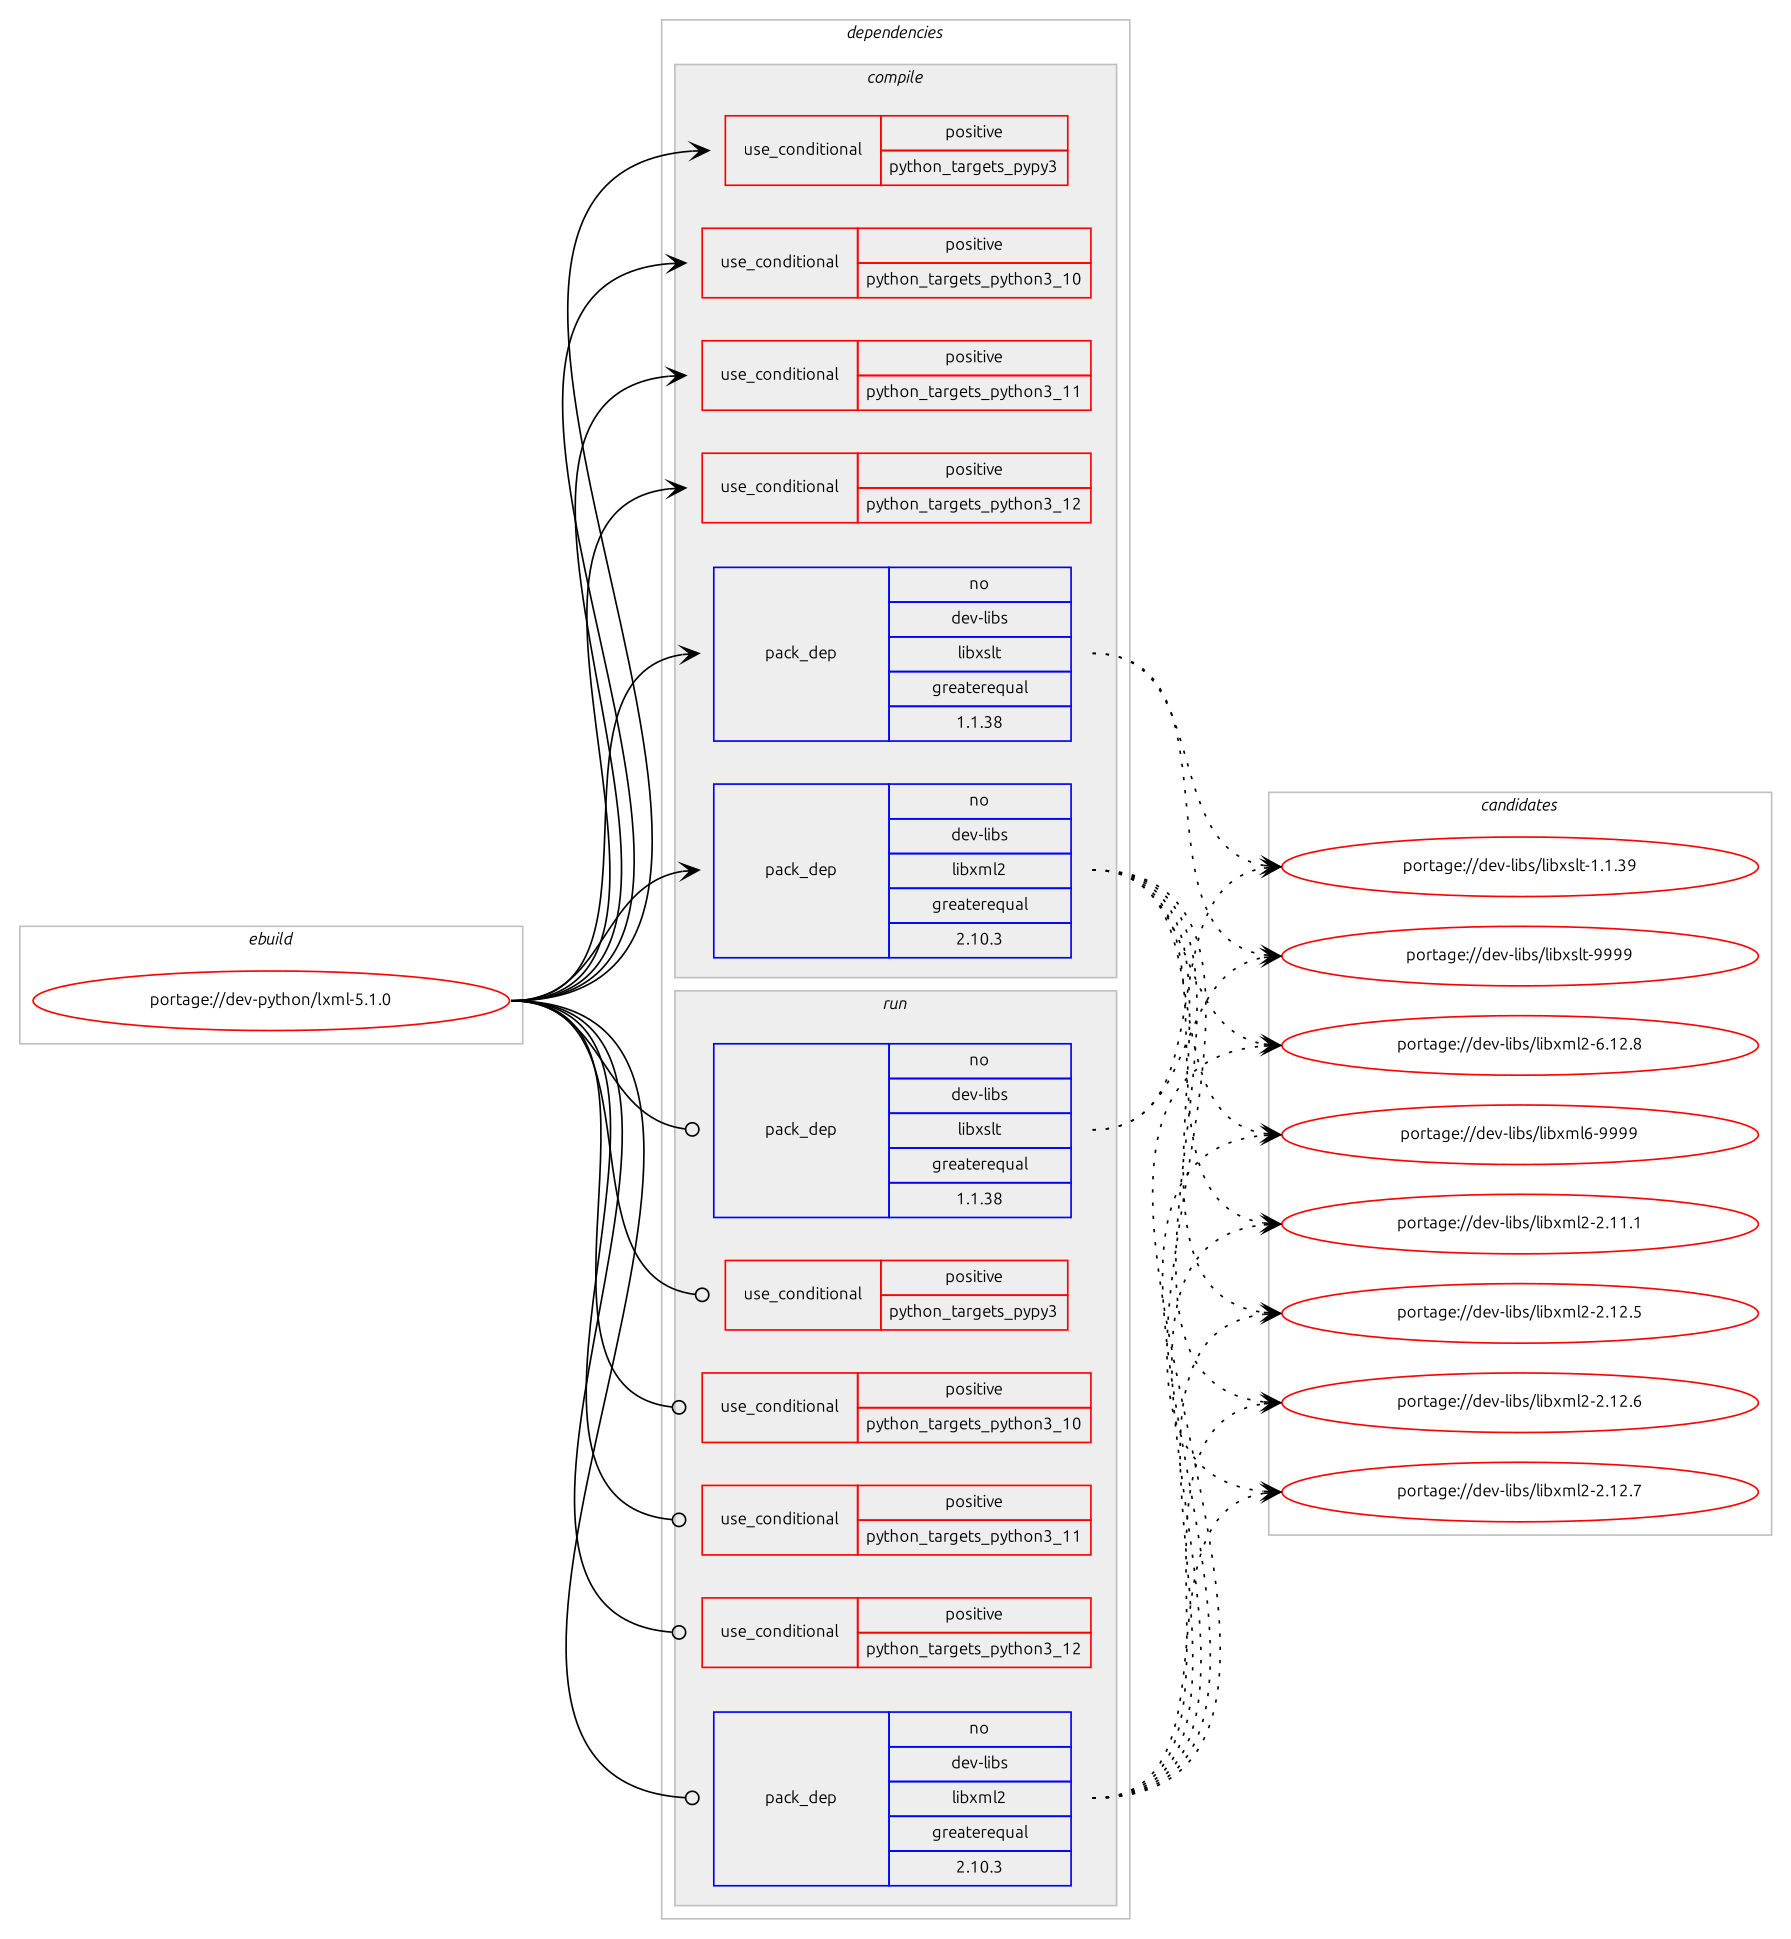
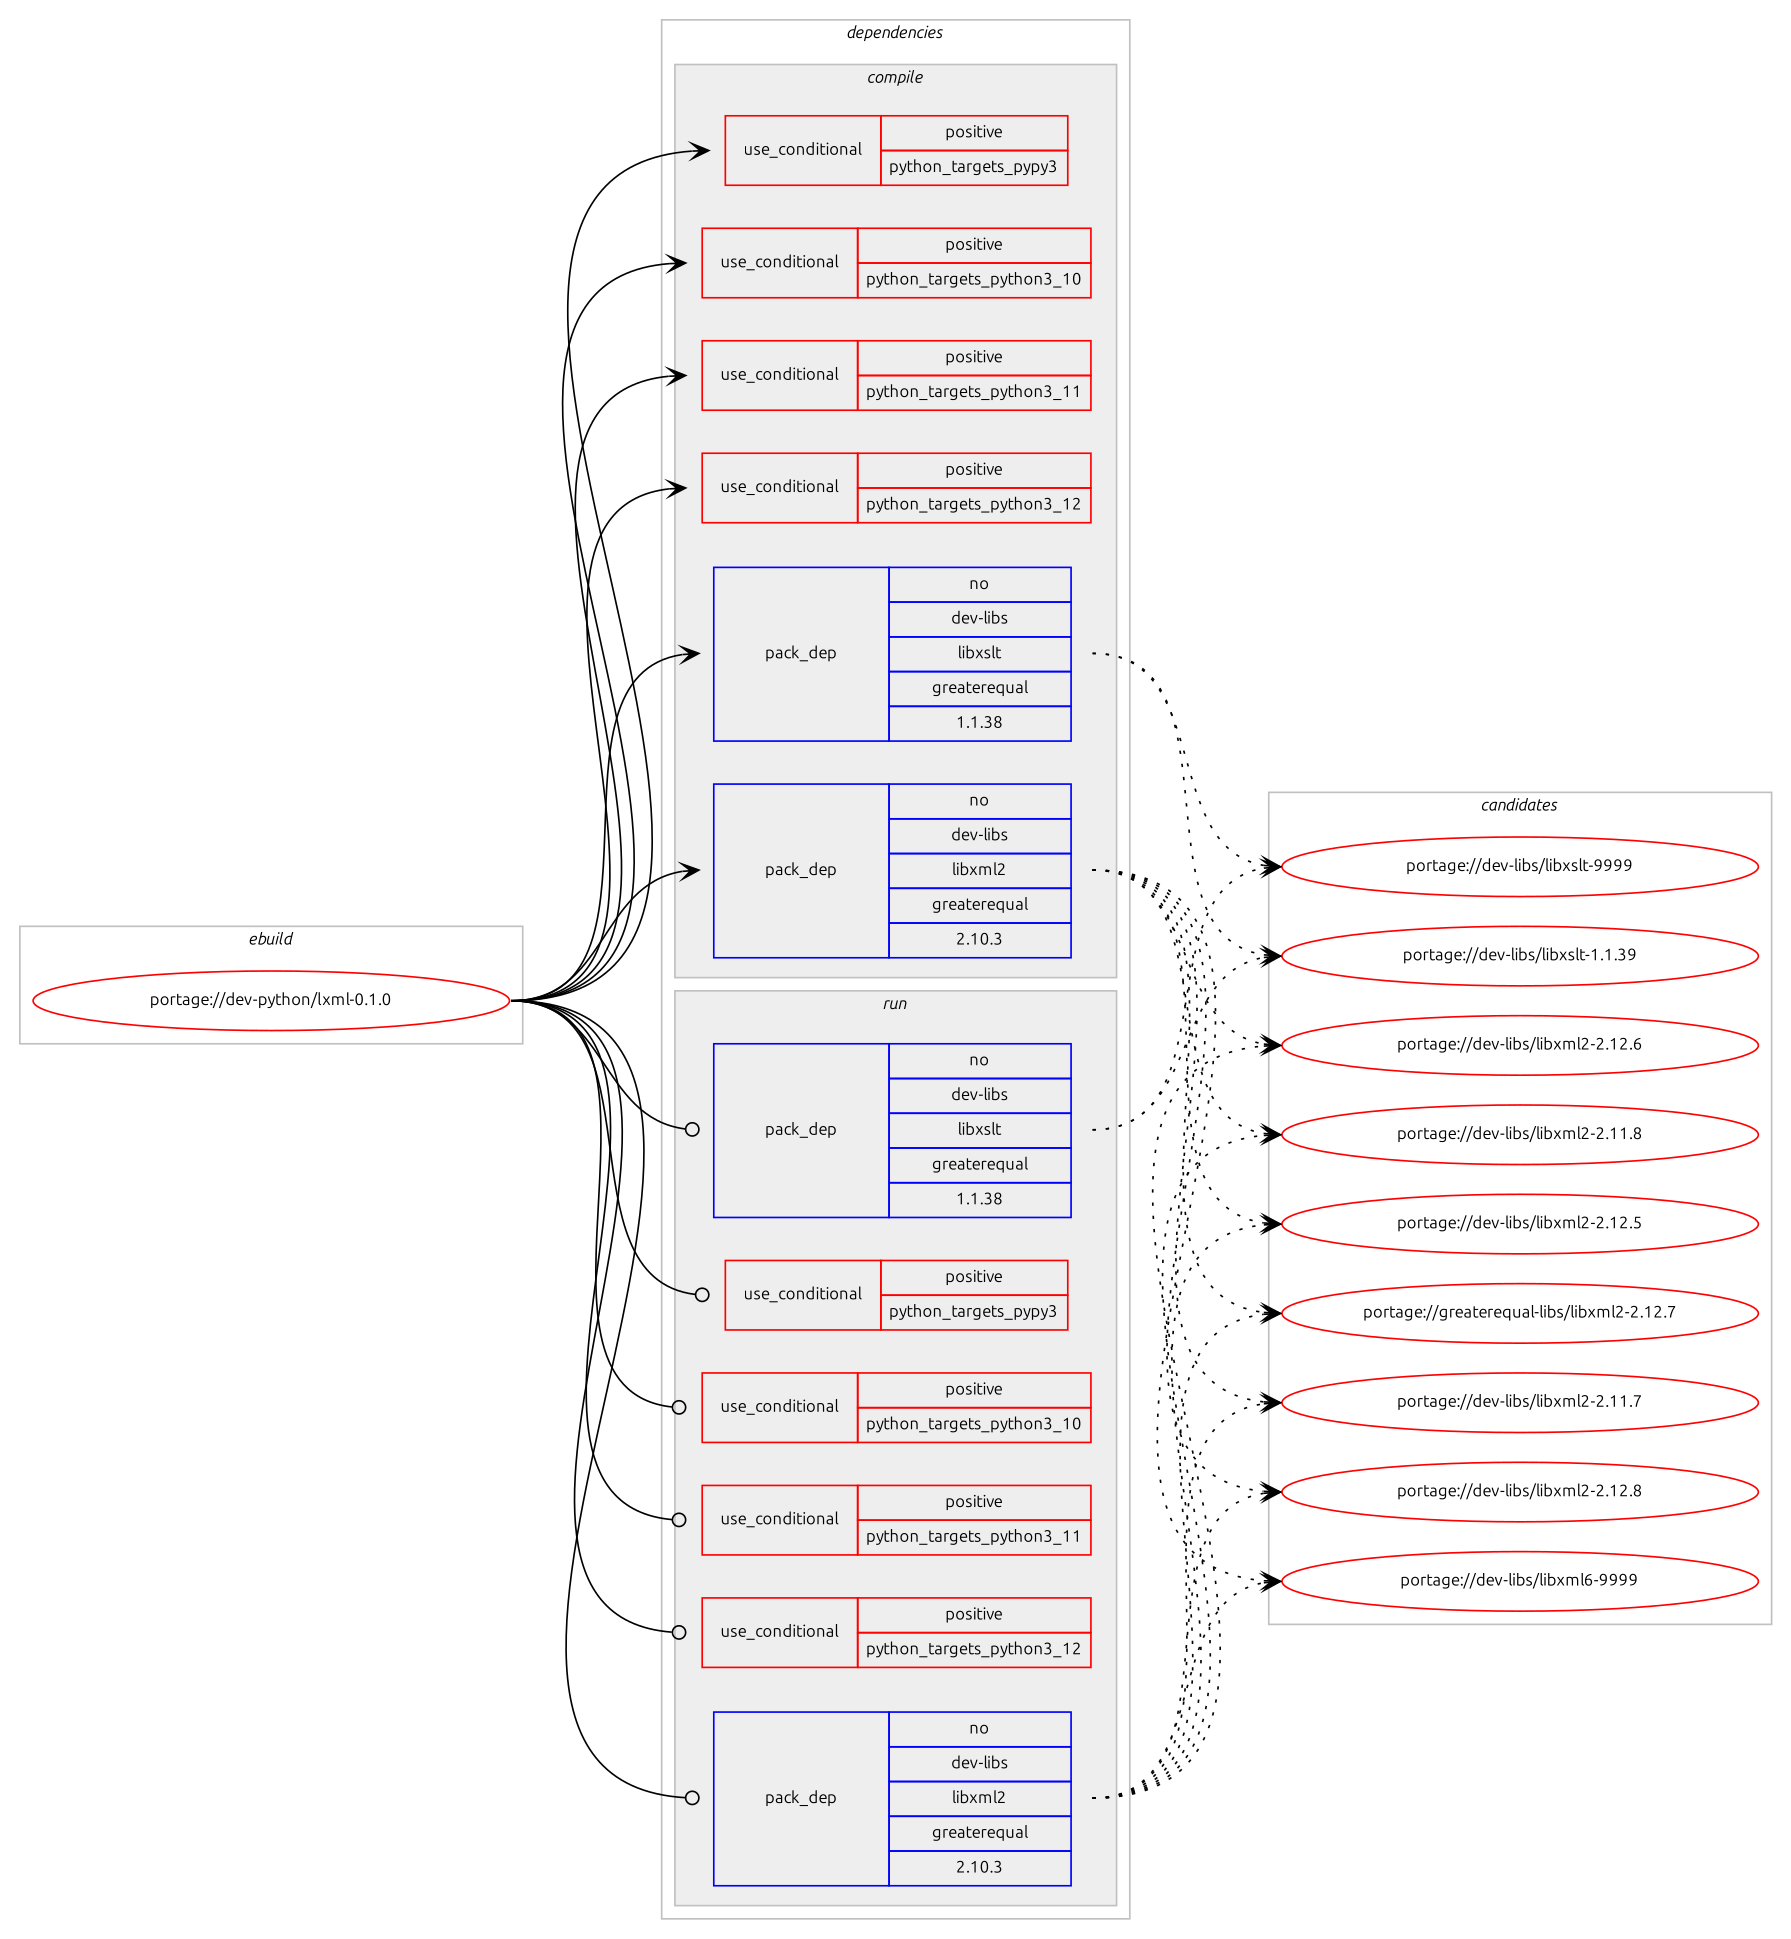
(271, 1001) -> (271, 1001)
(1520, 1045) -> (1520, 1492)
none -> (1520, 1135)
(1520, 1224) -> (1520, 1403)
(1520, 1492) -> (1520, 1313)
